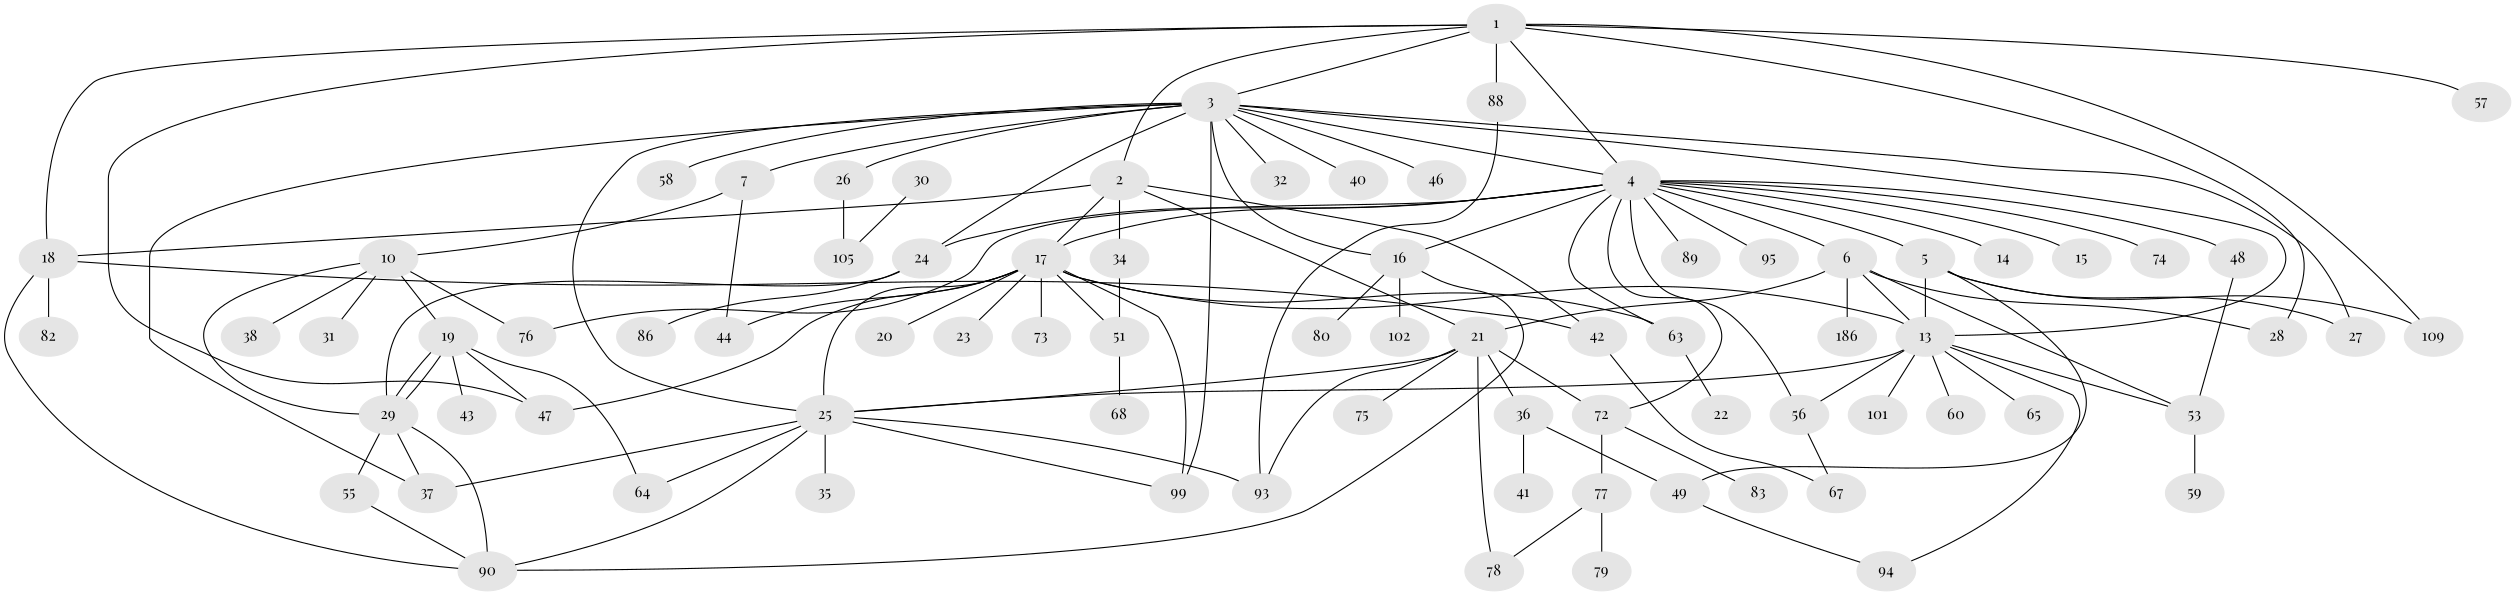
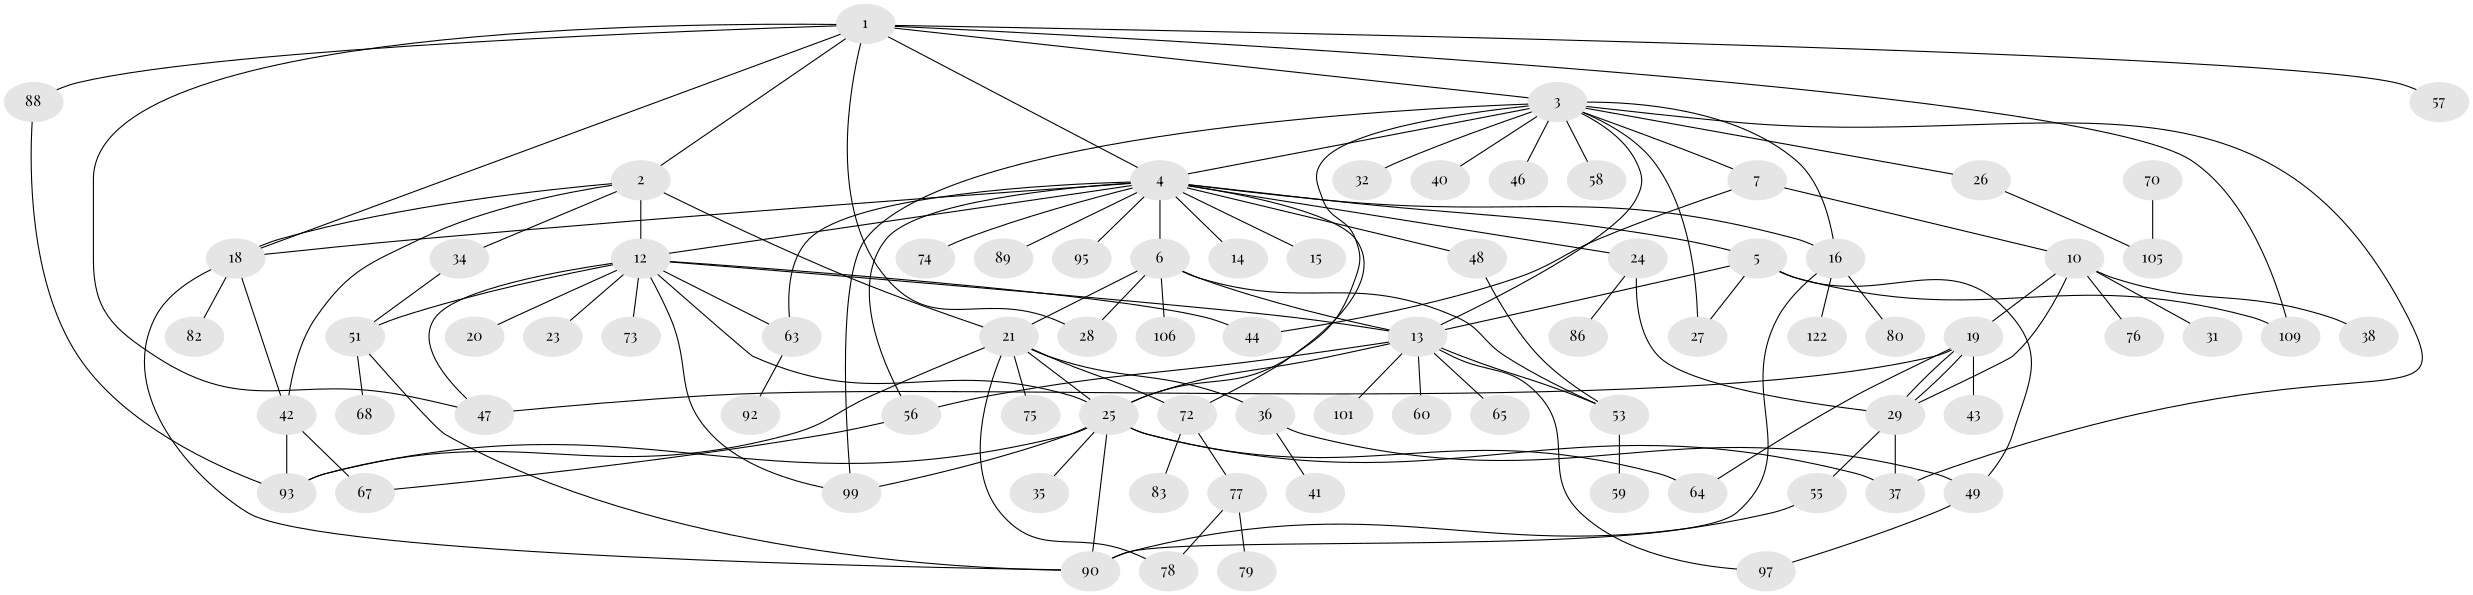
(1060, 172) -> none
(922, 180) -> (2153, 180)
(990, 247) -> (676, 218)
(1041, 258) -> (641, 258)
(1400, 337) -> (1817, 337)
(1847, 337) -> (1165, 337)
(1721, 415) -> (751, 415)
none -> (287, 454)
(469, 477) -> (691, 525)
(1886, 571) -> (1766, 571)
